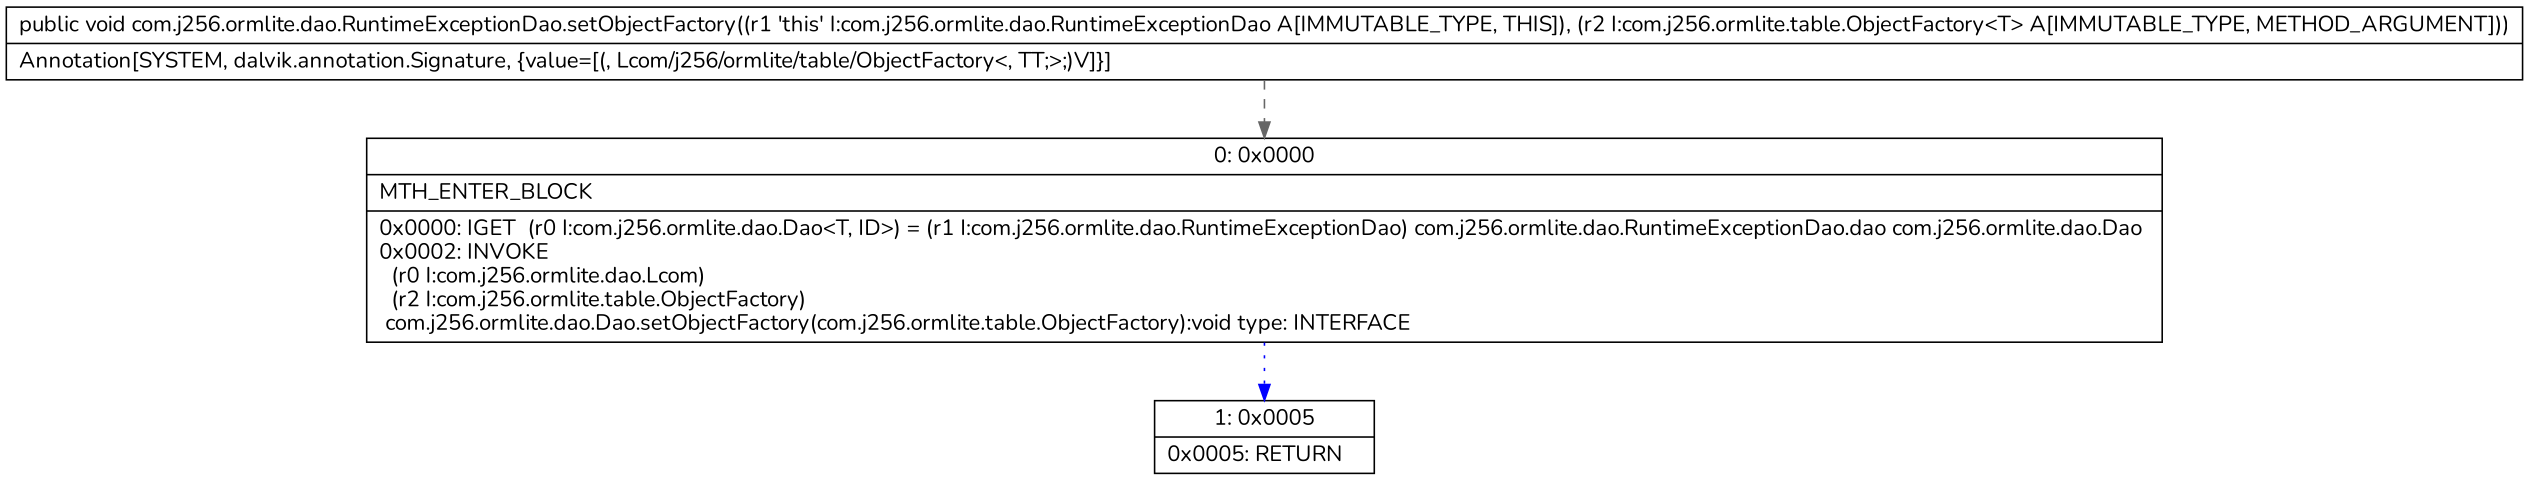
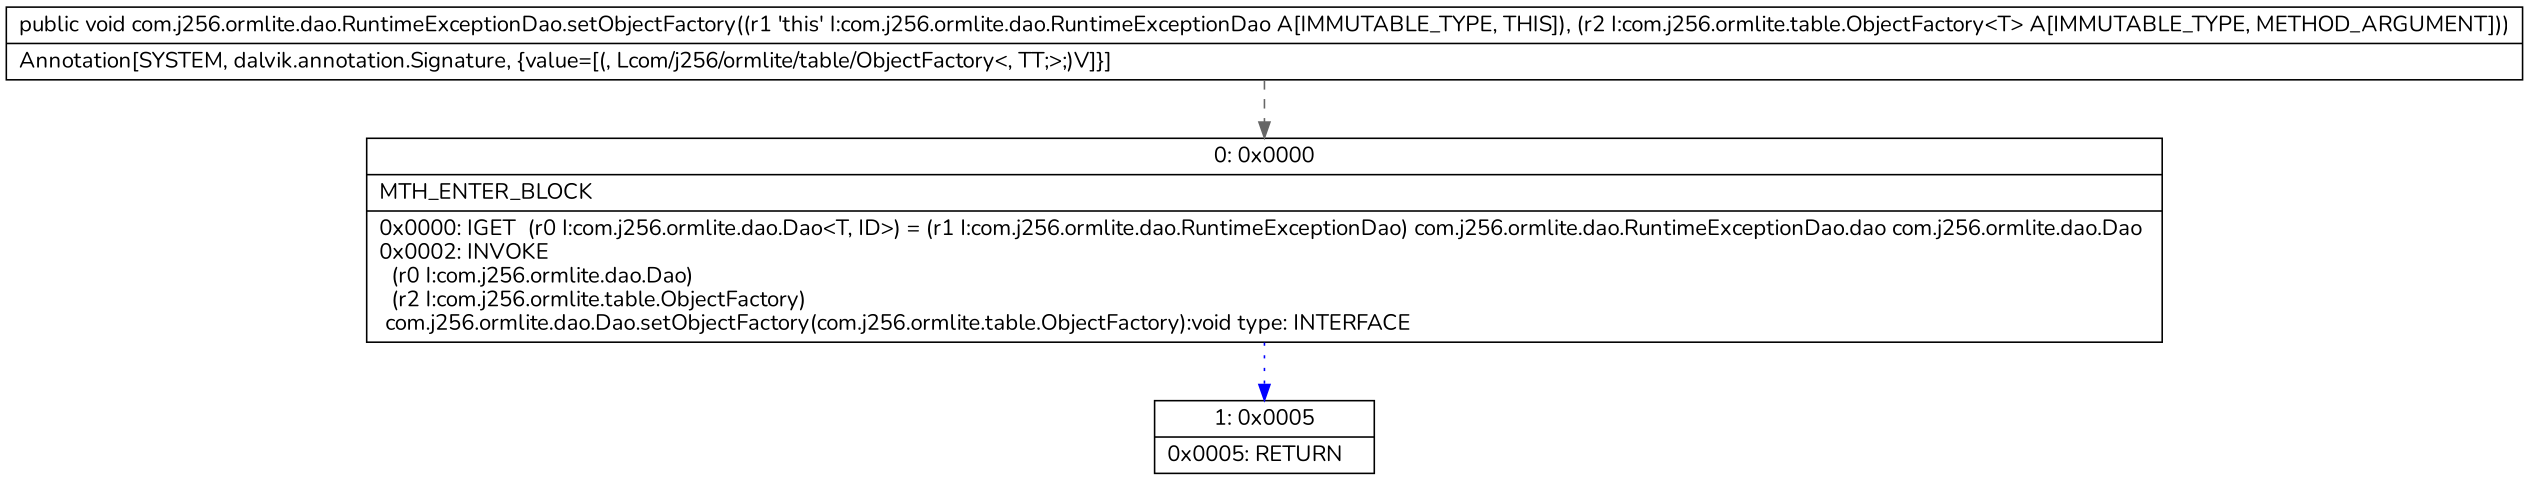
(543, 276) -> (537, 276)
